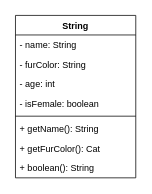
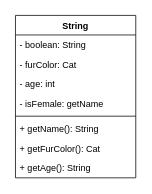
(52, 45) -> (59, 45)
(61, 65) -> (55, 65)
(63, 104) -> (64, 104)
(63, 168) -> (61, 168)
